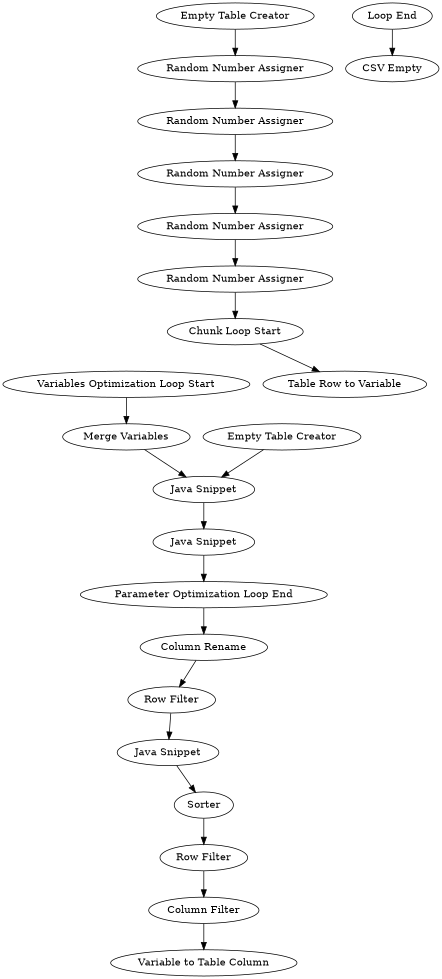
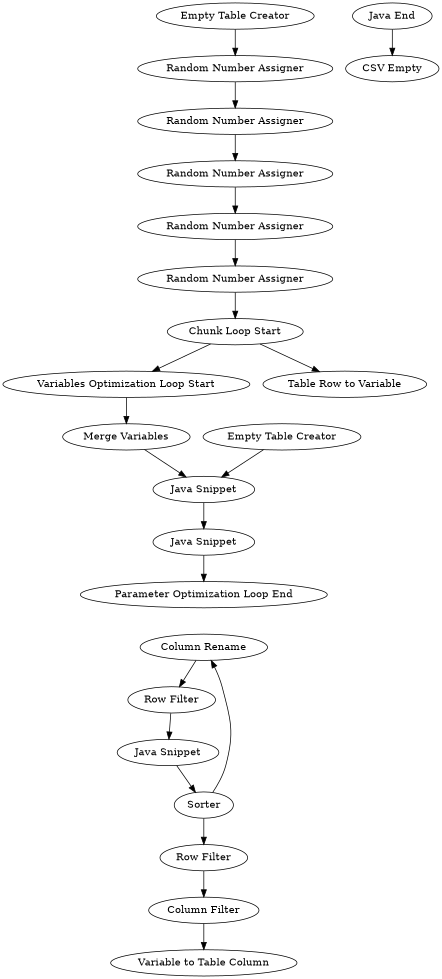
(392, 16) -> (392, 16)
none -> (185, 356)
(204, 617) -> (231, 730)
